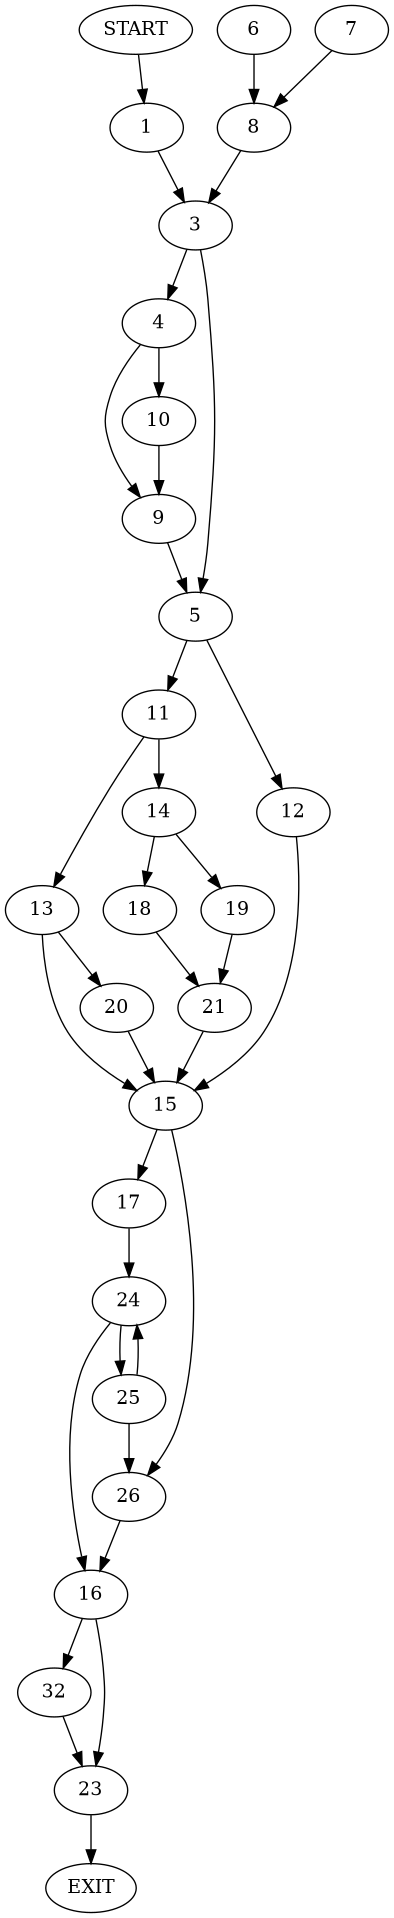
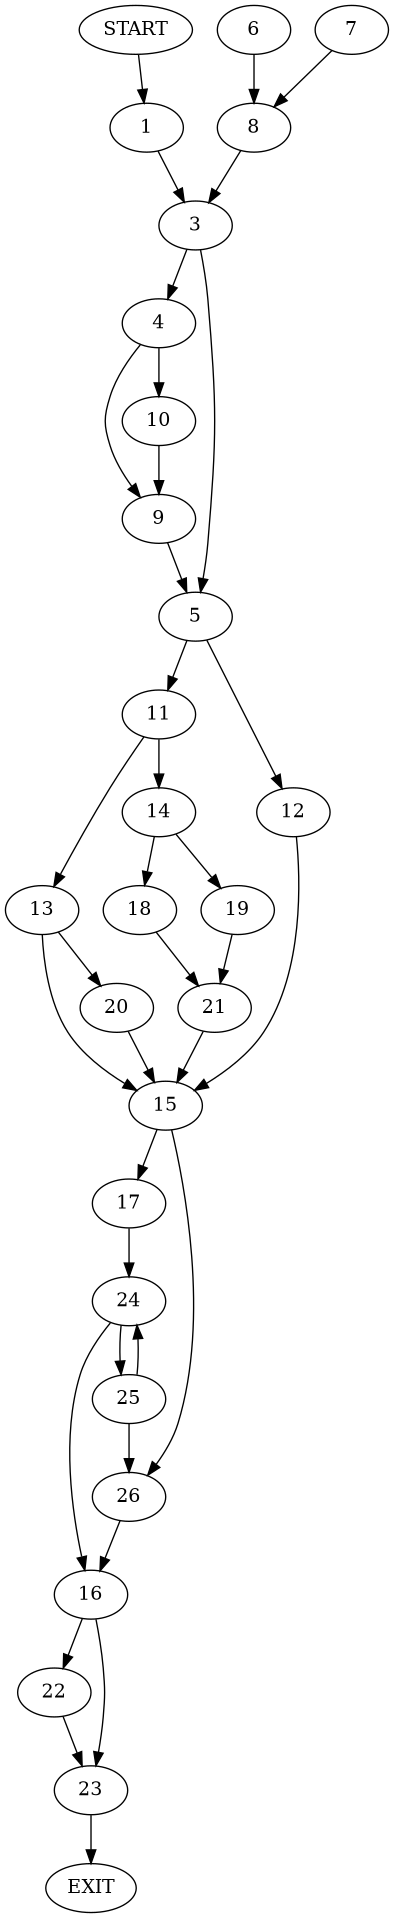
(54, 1692) -> (54, 1692)
